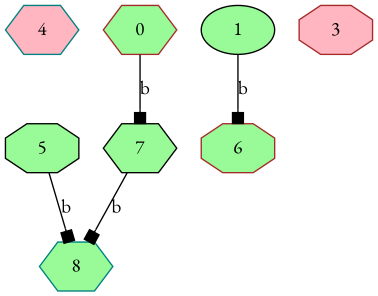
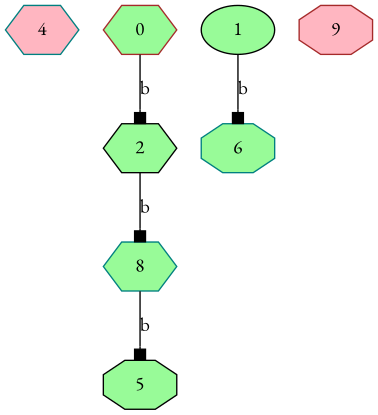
(336, 30) -> (336, 30)
(140, 148) -> (140, 148)
(238, 148) -> (238, 148)
(57, 201) -> (140, 319)
